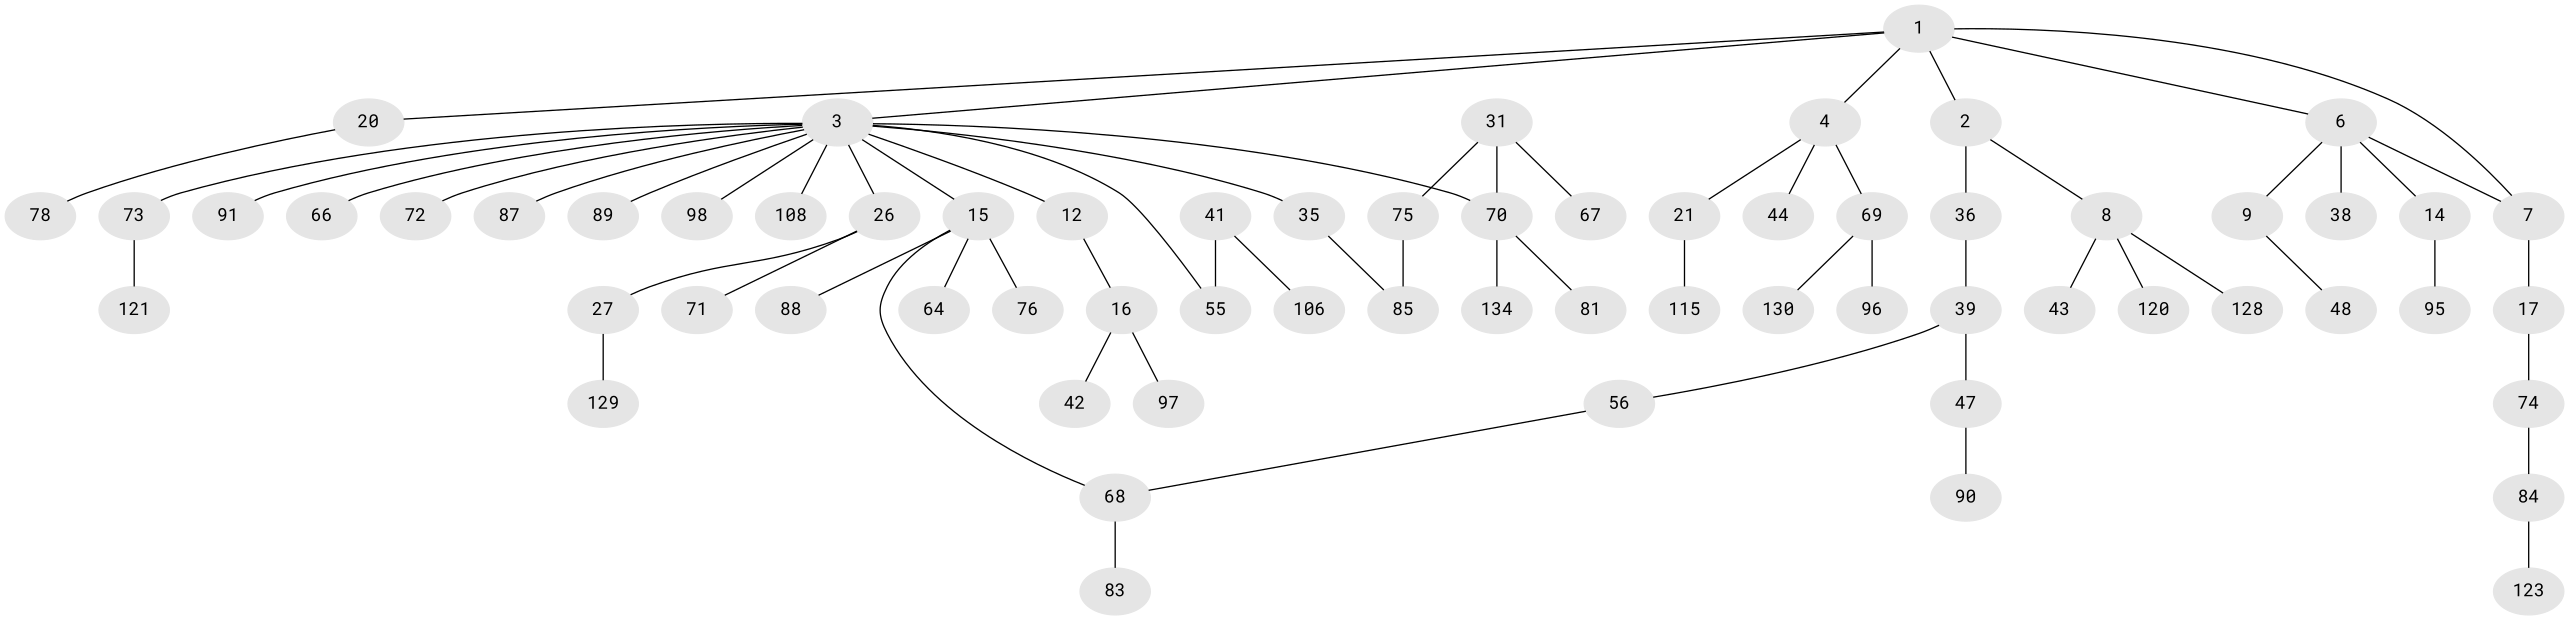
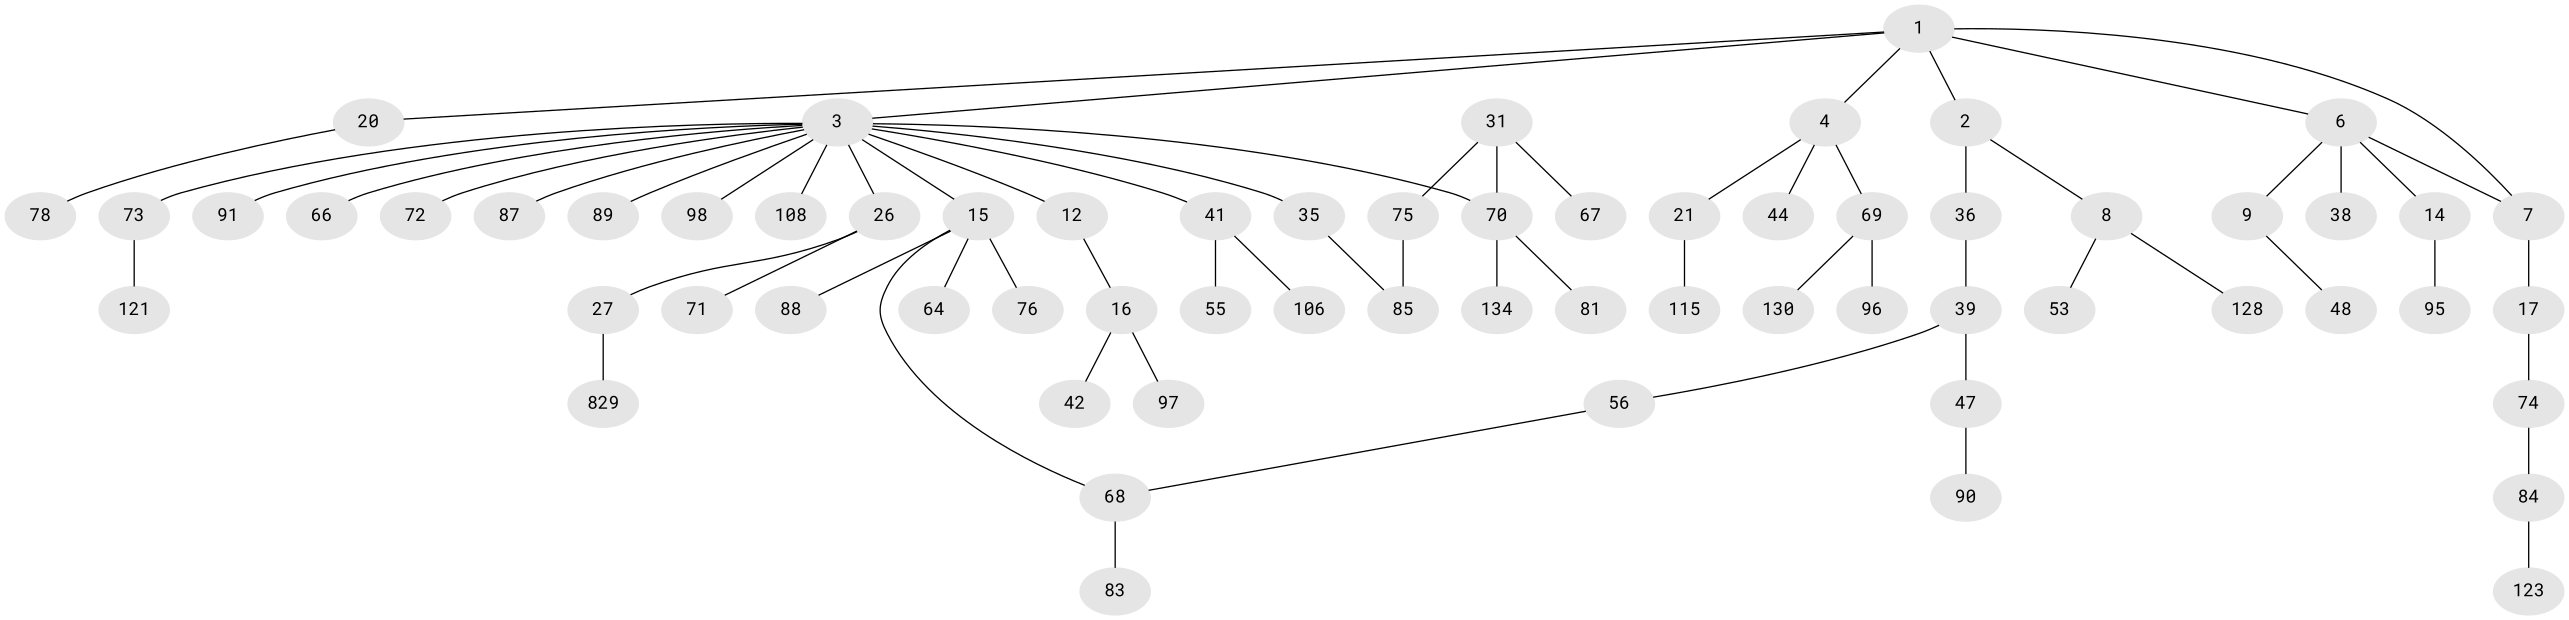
(1060, 164) -> (1031, 159)
(2060, 310) -> (2060, 310)
(2153, 310) -> none
(603, 404) -> (603, 404)
